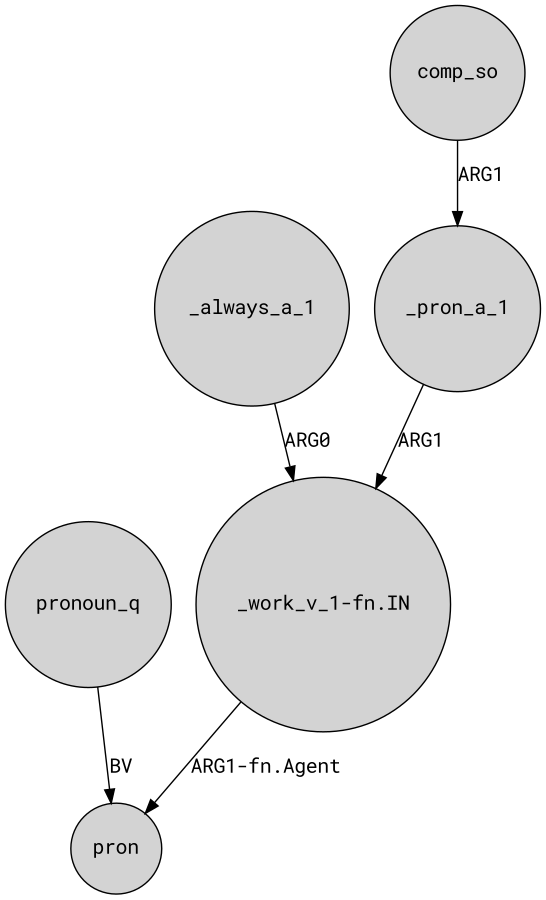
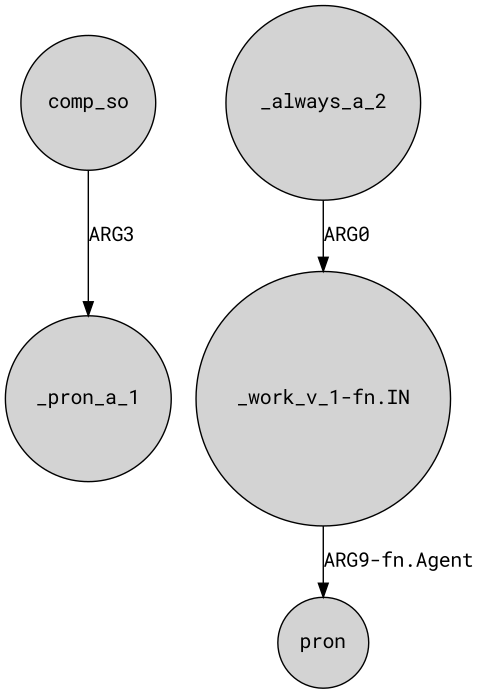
(481, 176) -> (112, 236)
(252, 309) -> (323, 103)
(403, 430) -> none
(88, 605) -> none
(266, 768) -> (399, 562)
